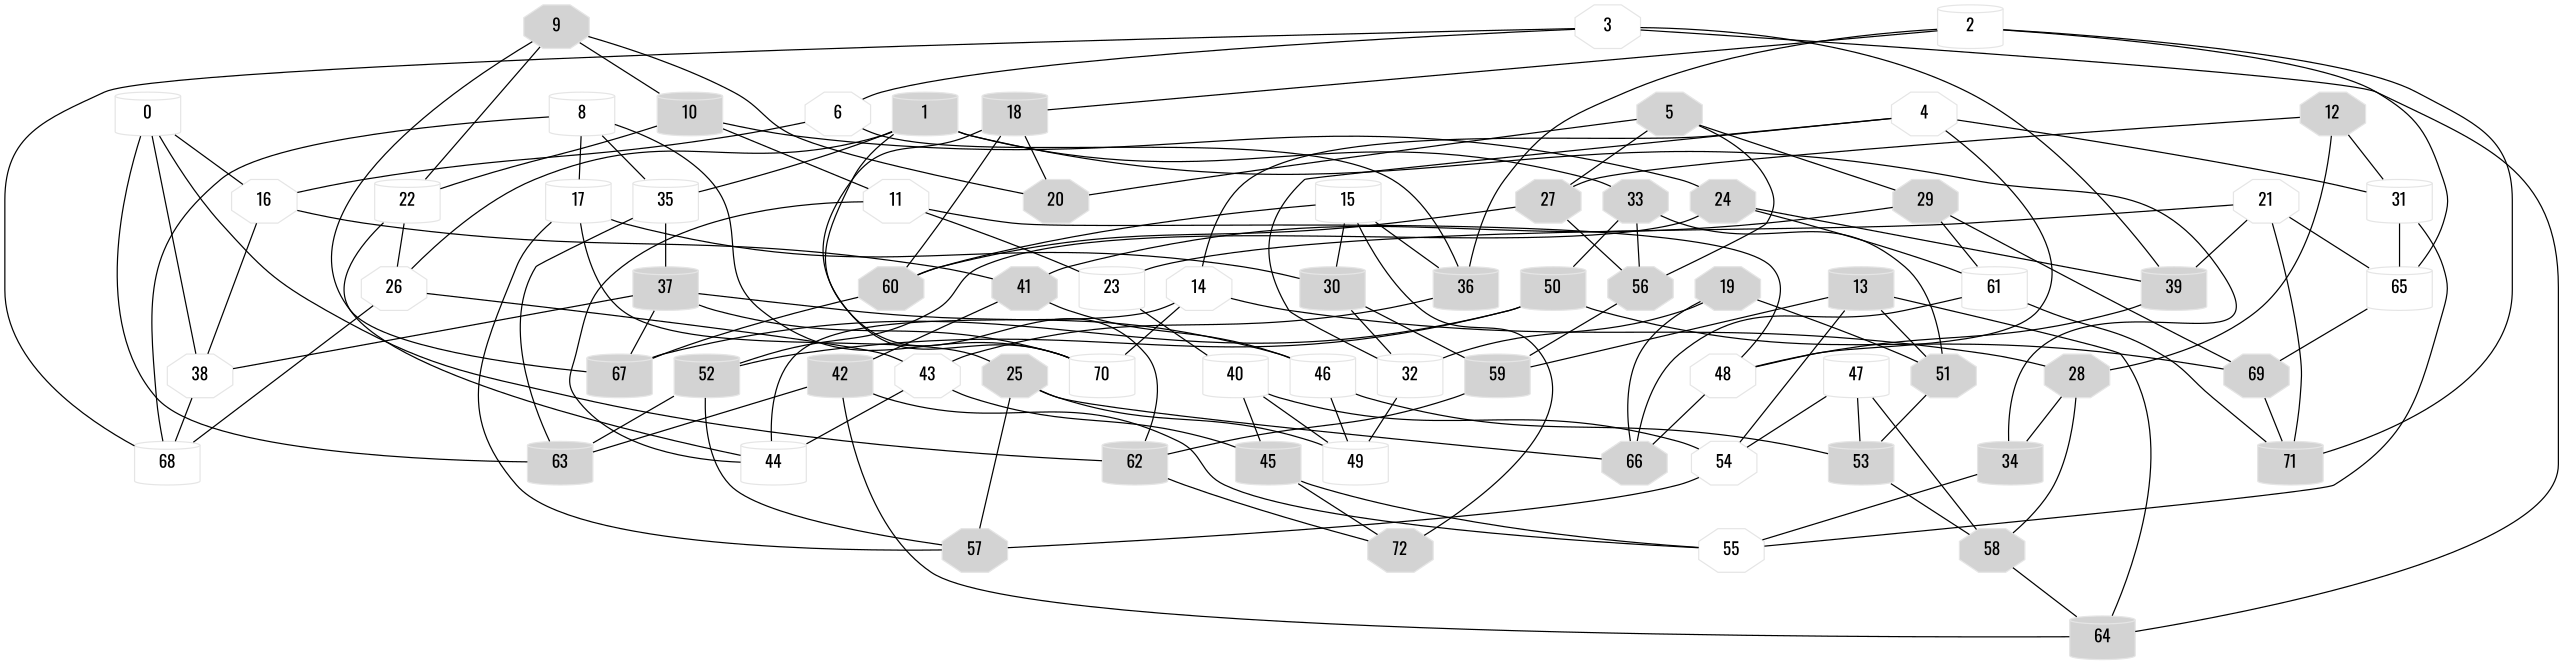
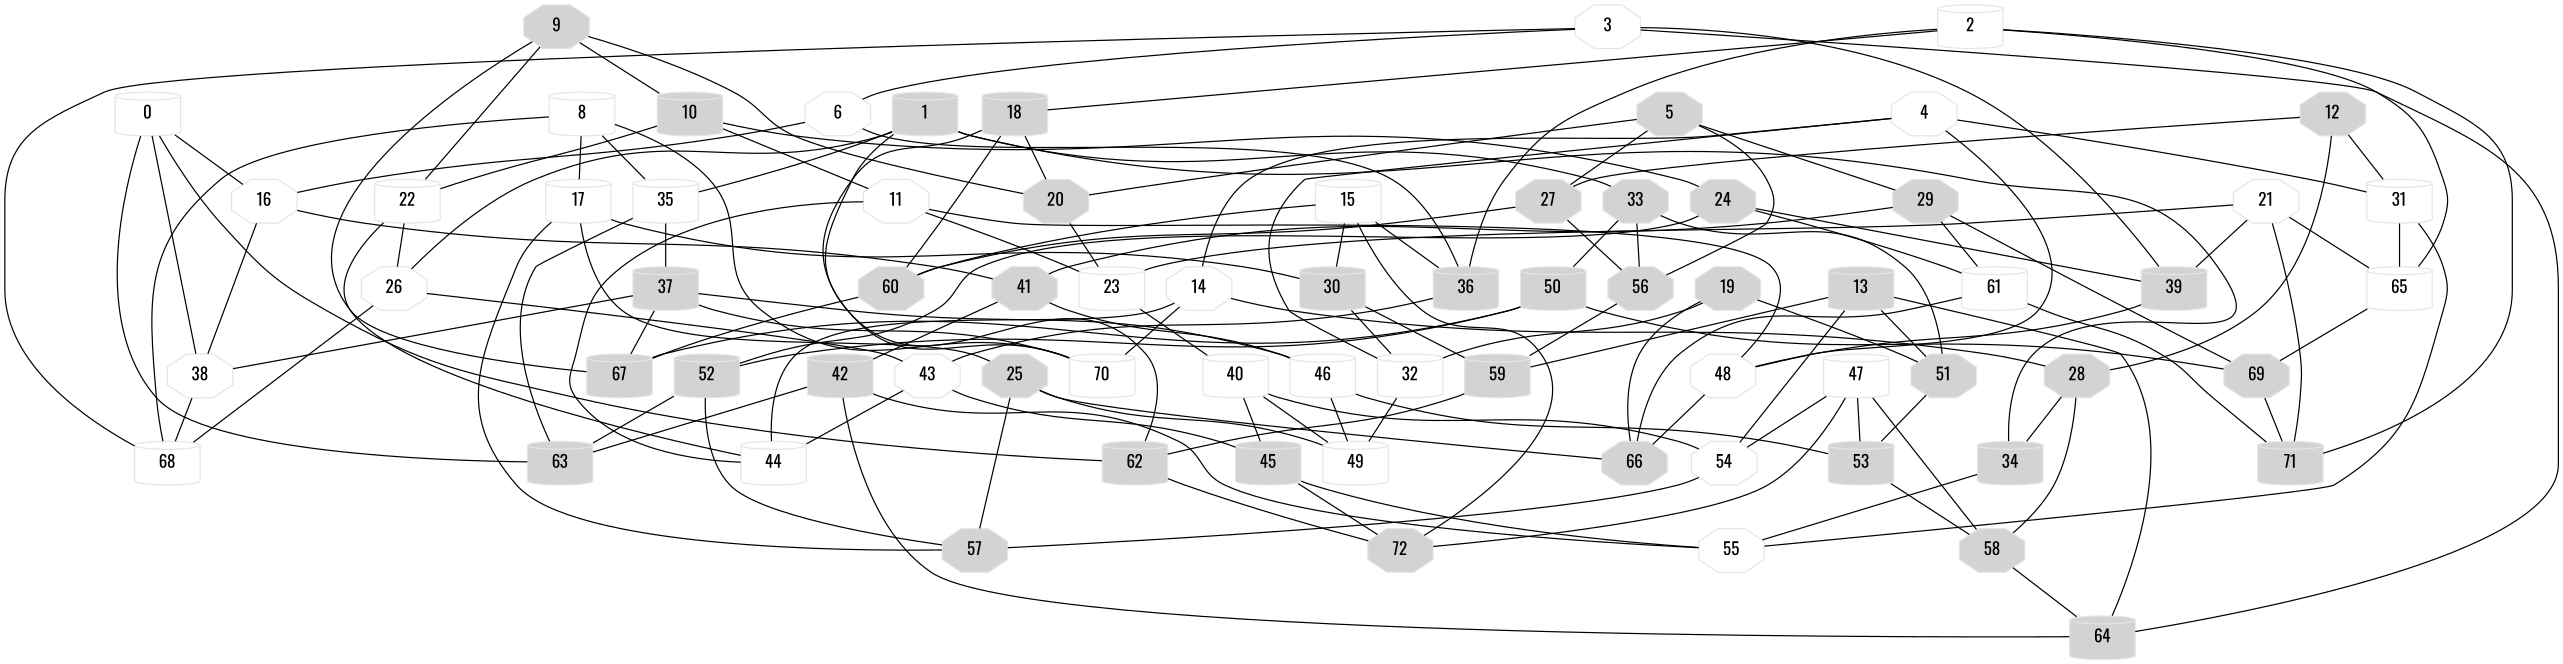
none -> (1084, 245)
none -> (1661, 516)
